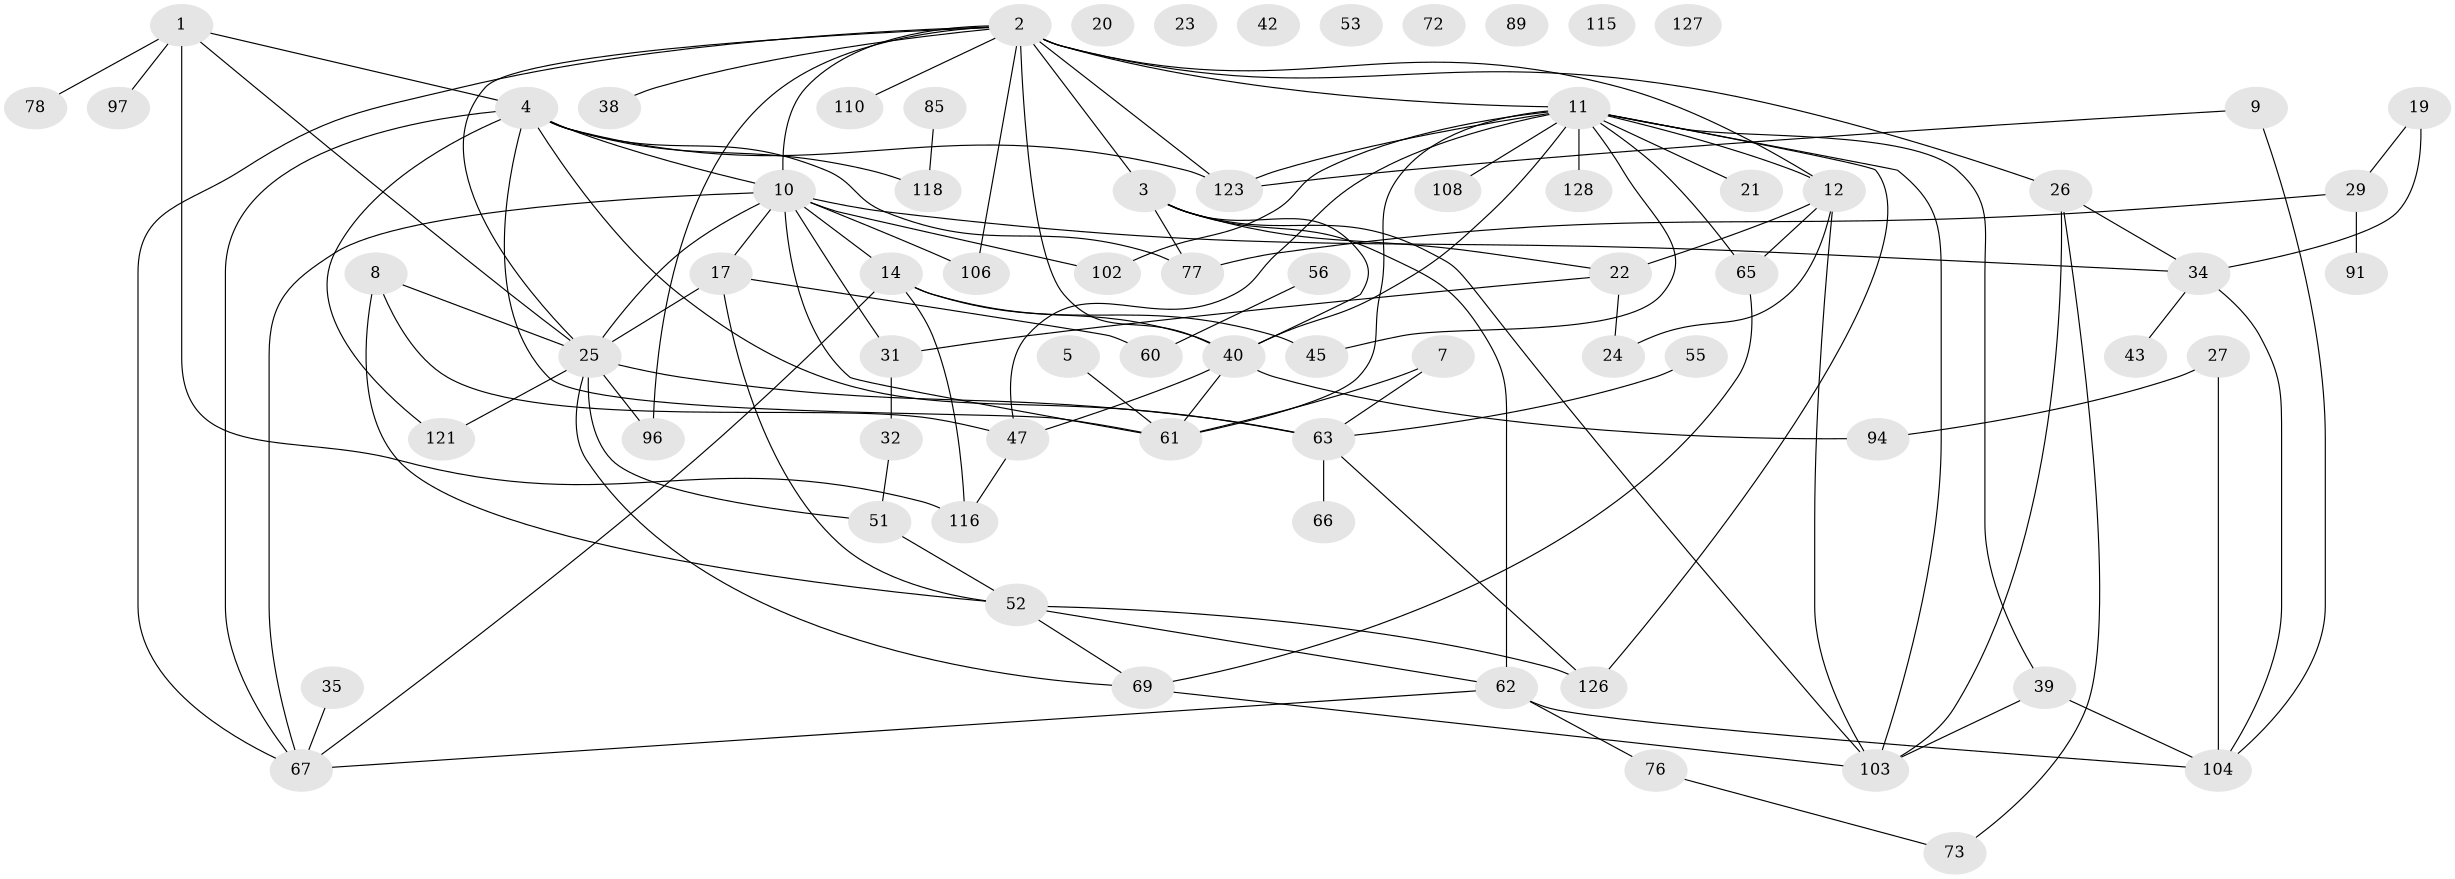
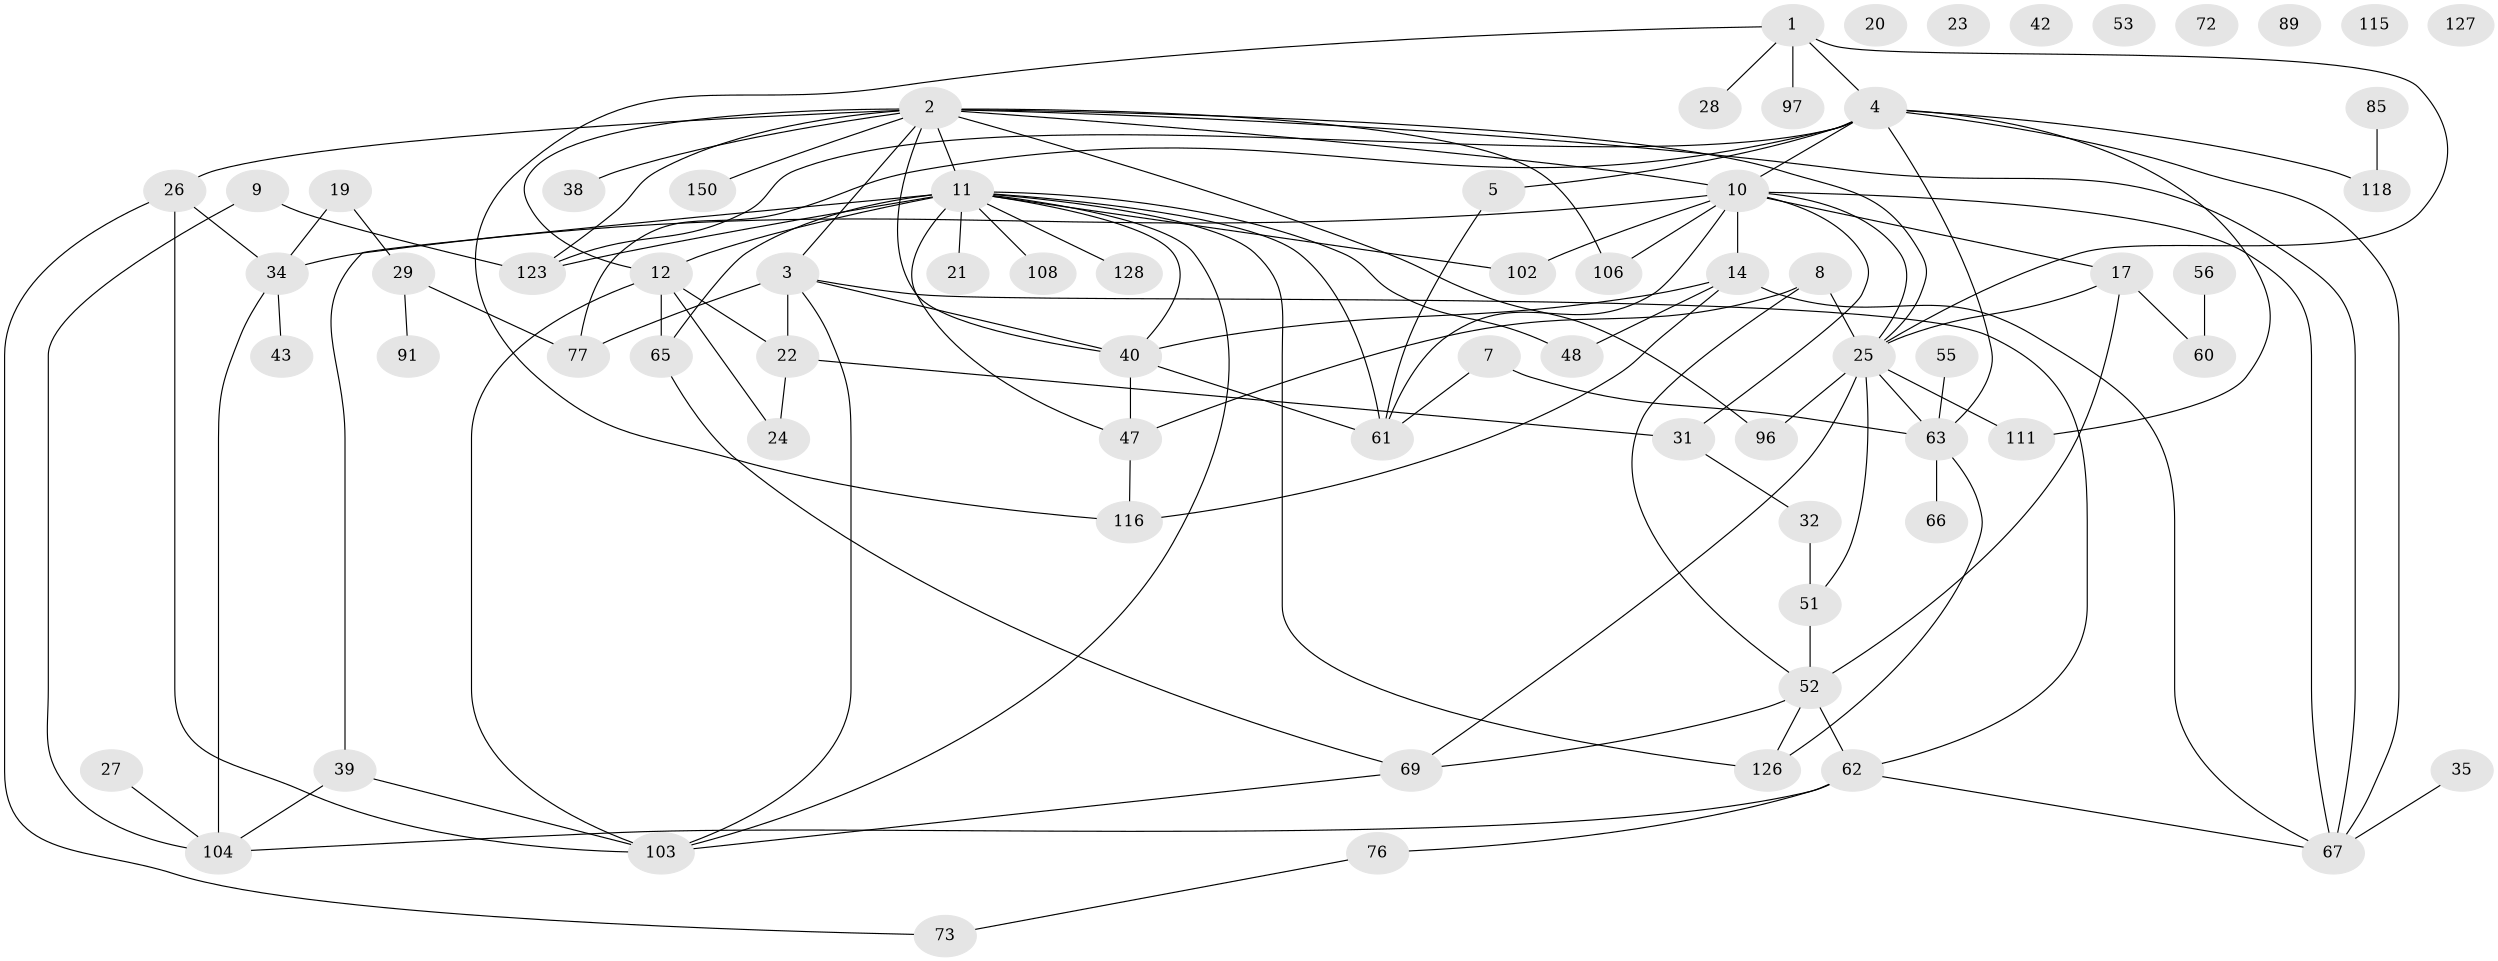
(36, 108) -> (1710, 108)
(850, 108) -> (703, 191)
(1317, 356) -> (1572, 356)
(692, 404) -> (1690, 164)
(442, 439) -> (2022, 439)
(1878, 439) -> none
